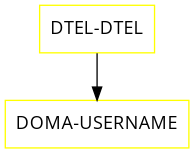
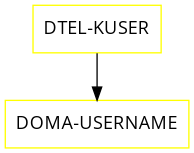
(97, 29) -> (97, 29)
